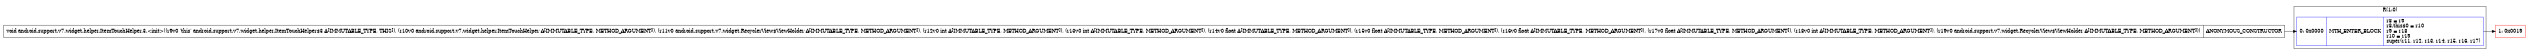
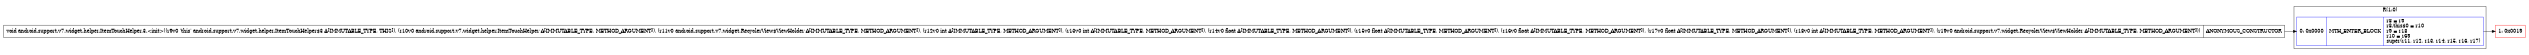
(2398, 36) -> (2398, 36)
